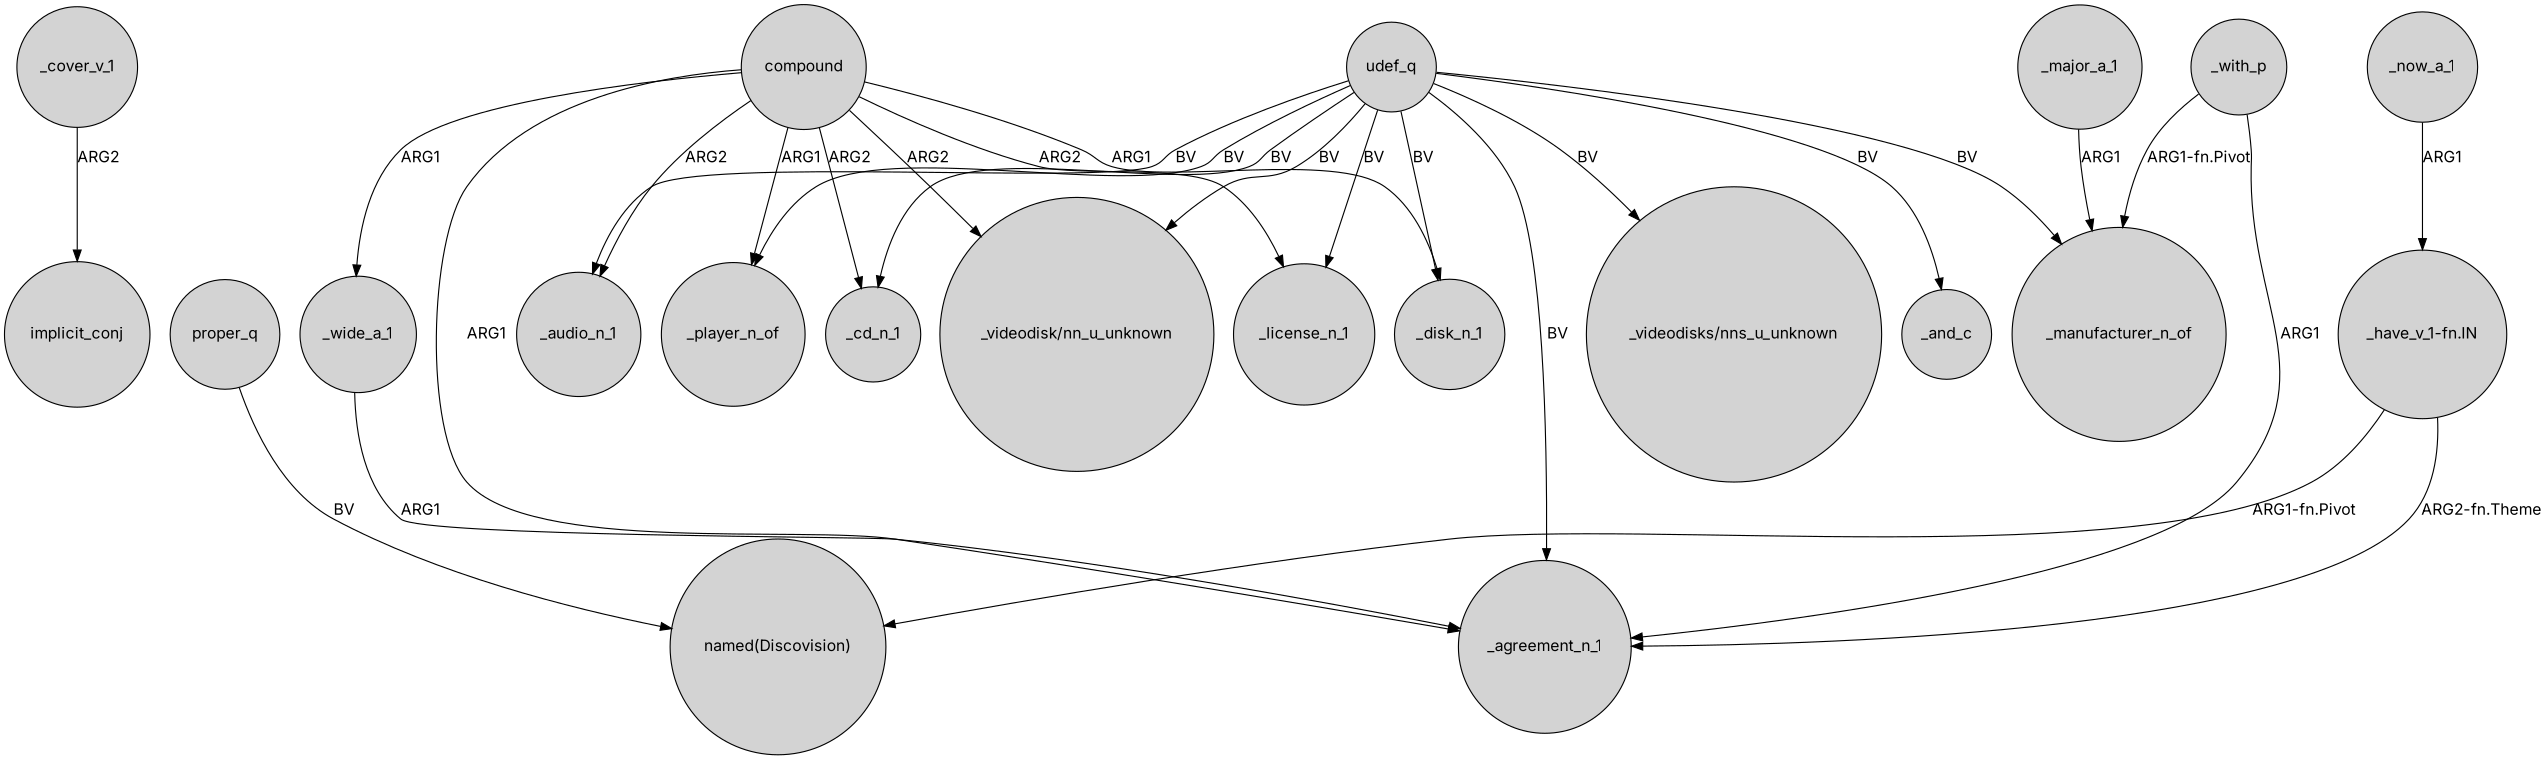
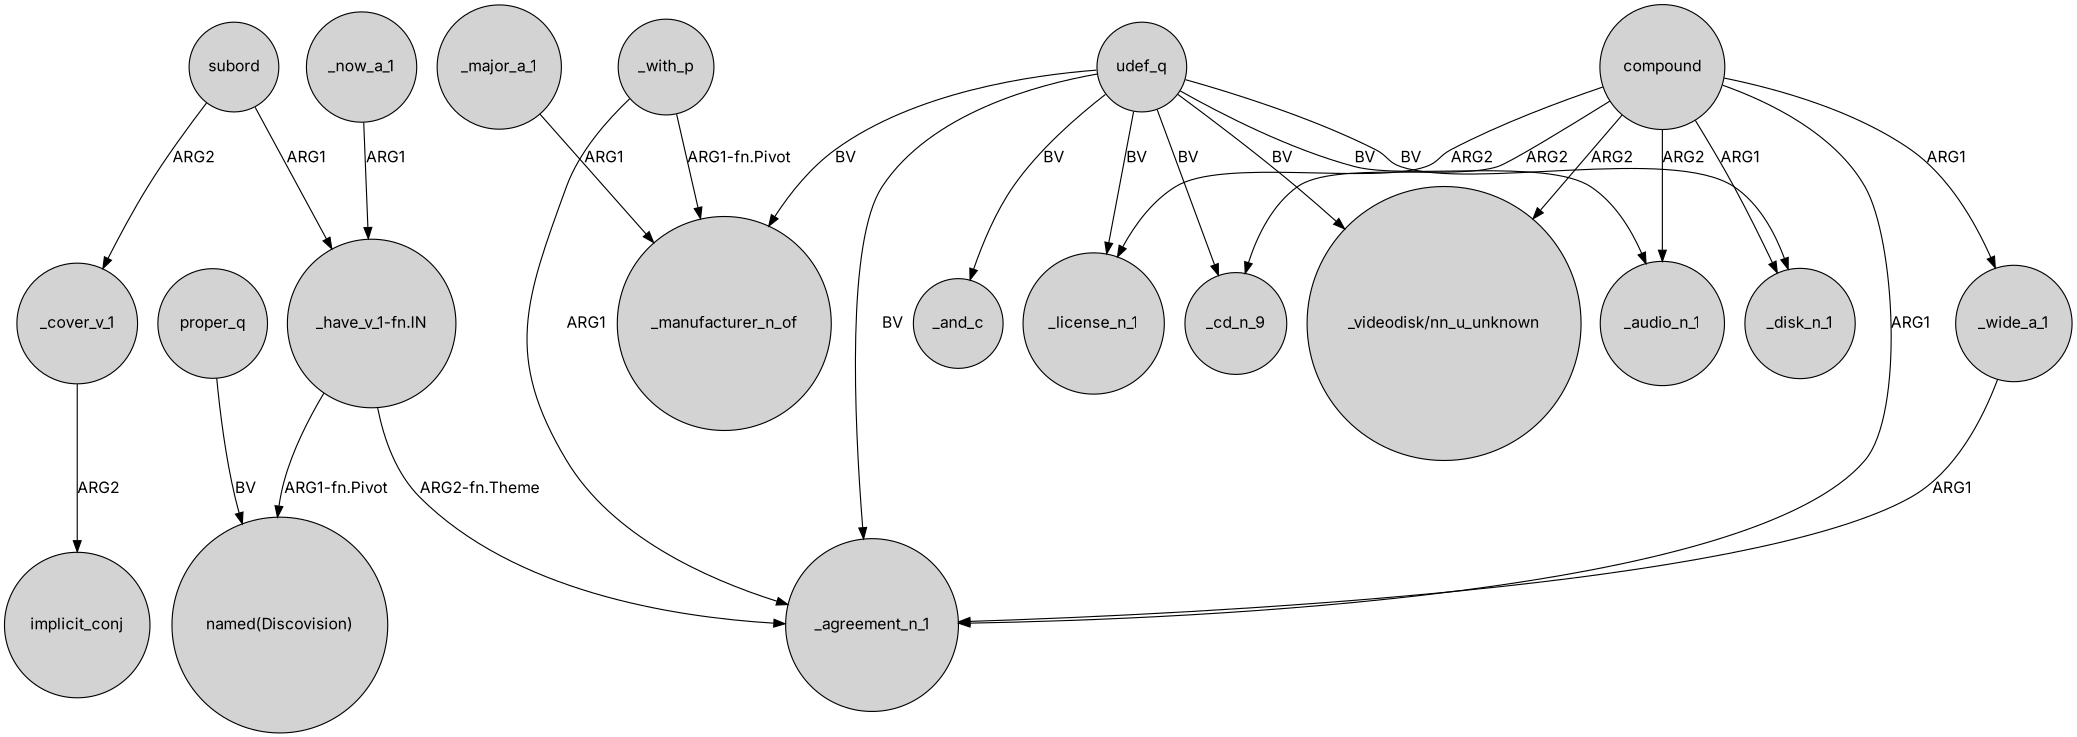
none -> (234, 67)
(733, 334) -> none
(873, 334) -> (1236, 323)
(1734, 334) -> none
